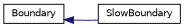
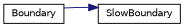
(86, 20) -> (76, 8)
